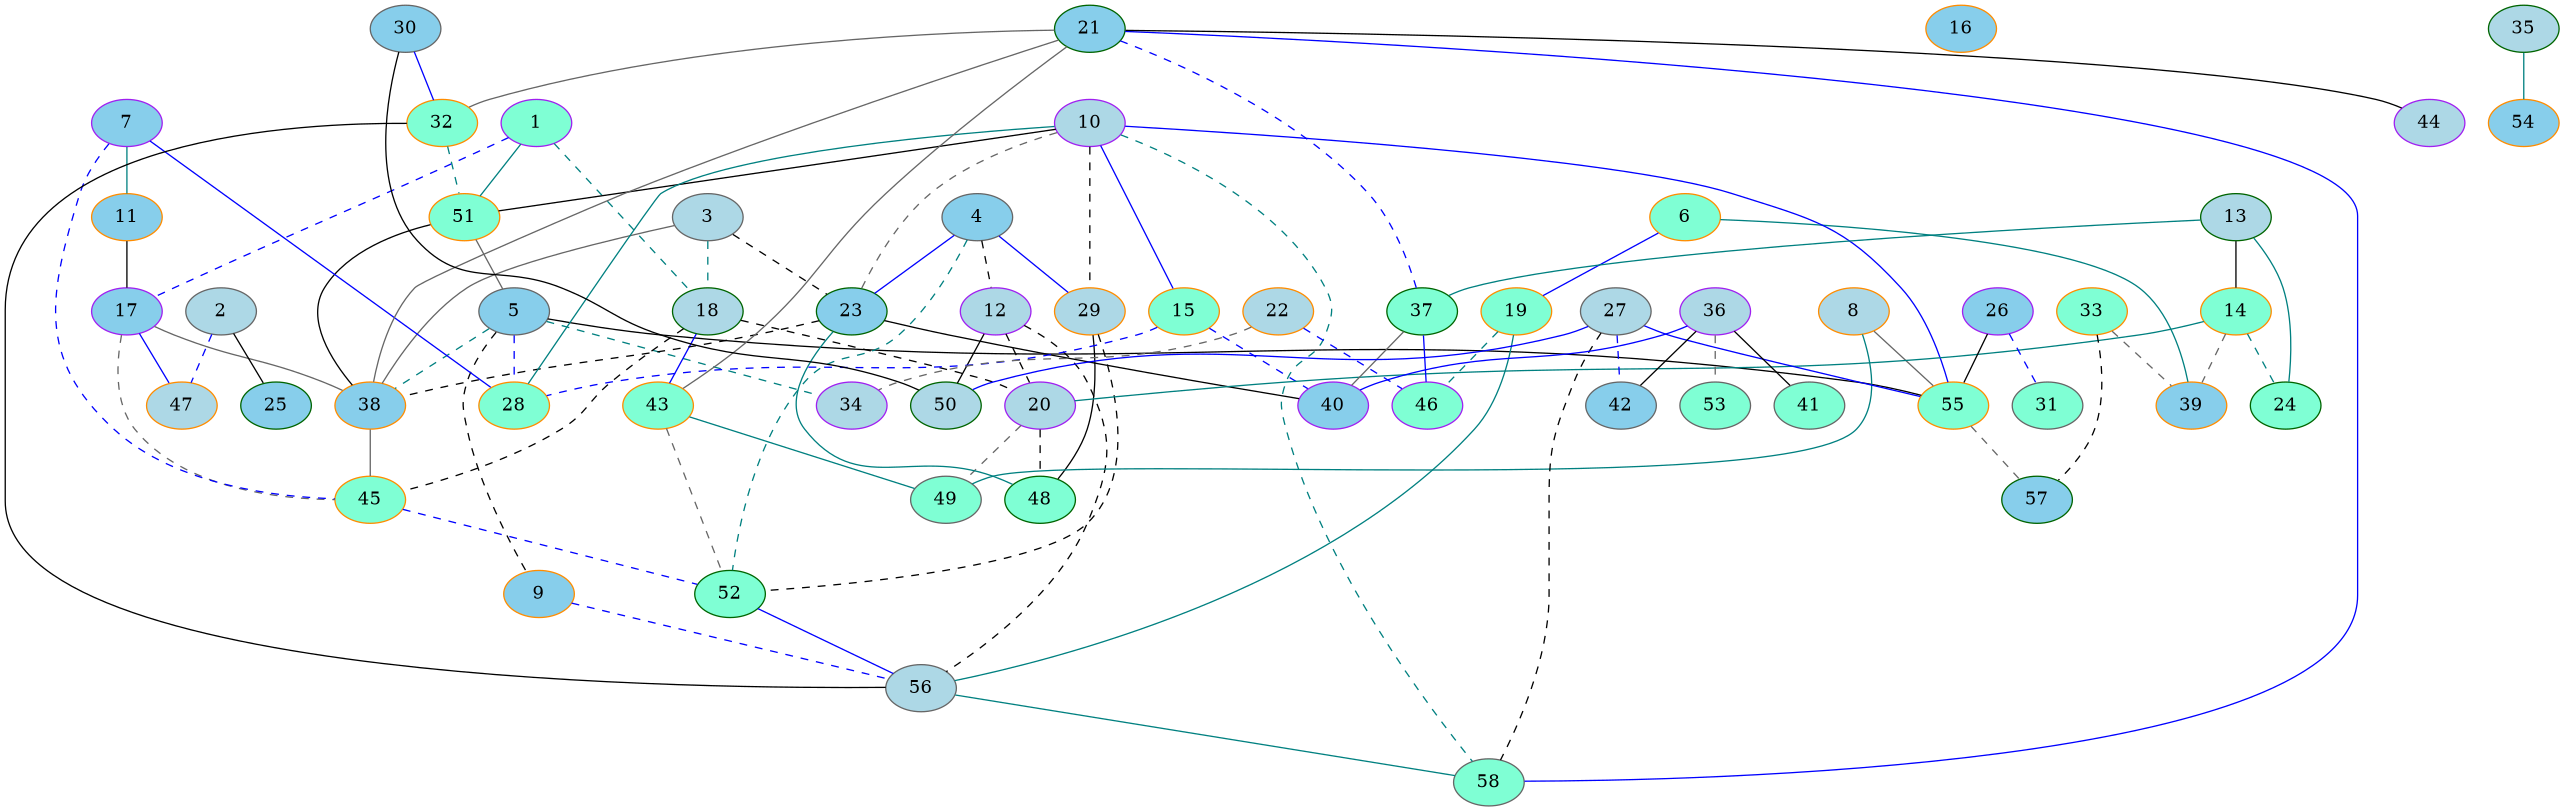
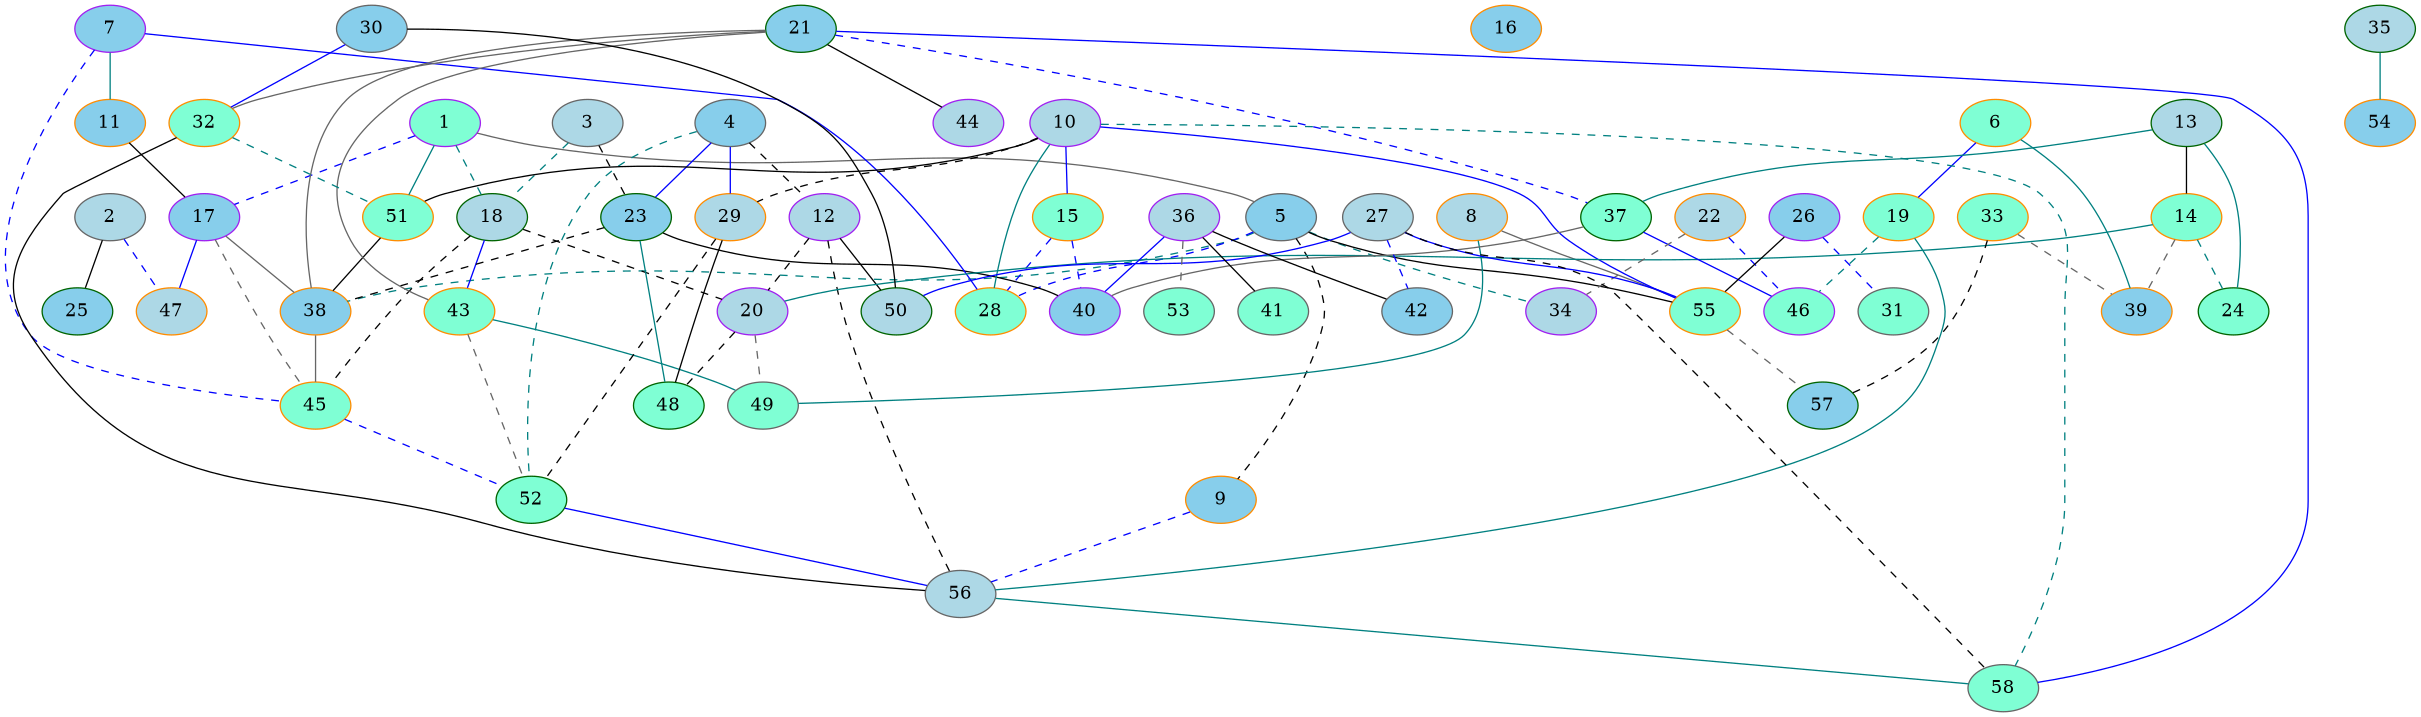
(940, 186) -> none
(489, 264) -> (886, 159)
(516, 267) -> none
